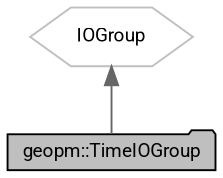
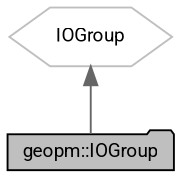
(112, 152) -> (91, 152)
